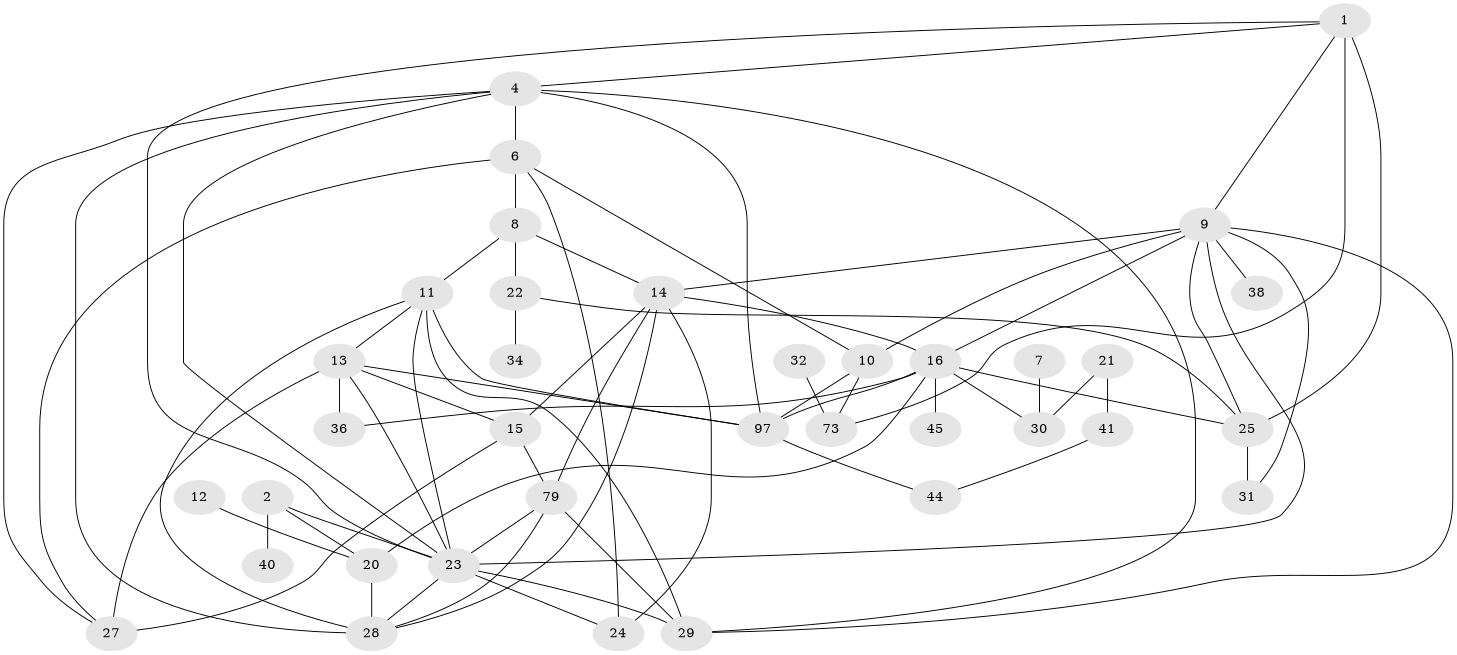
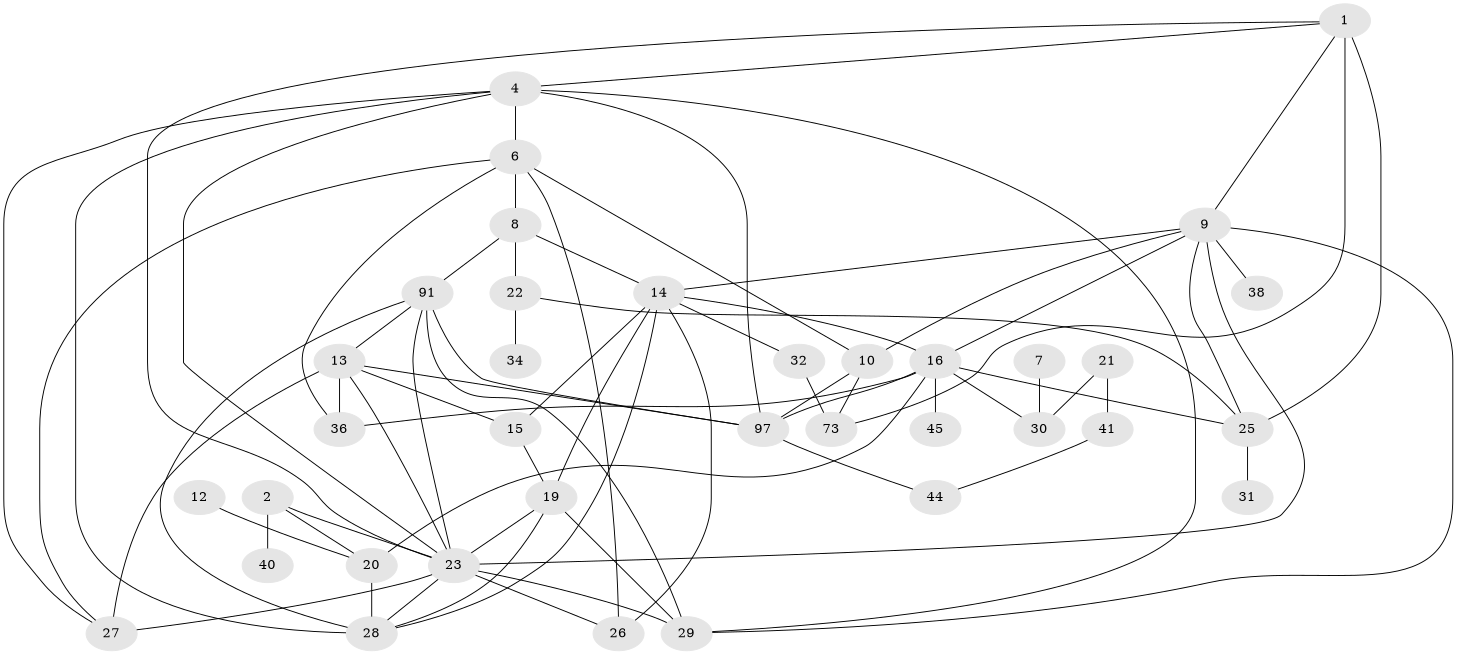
none -> (359, 269)
(428, 293) -> (428, 293)
none -> (729, 327)
(1308, 343) -> none
(551, 498) -> (551, 498)
(327, 559) -> (300, 605)
(619, 634) -> (619, 634)
